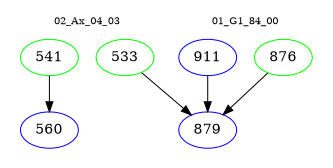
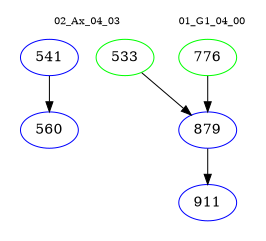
(246, 22) -> (212, 22)
(49, 57) -> (49, 57)
(283, 57) -> (208, 57)
(208, 89) -> (208, 161)
